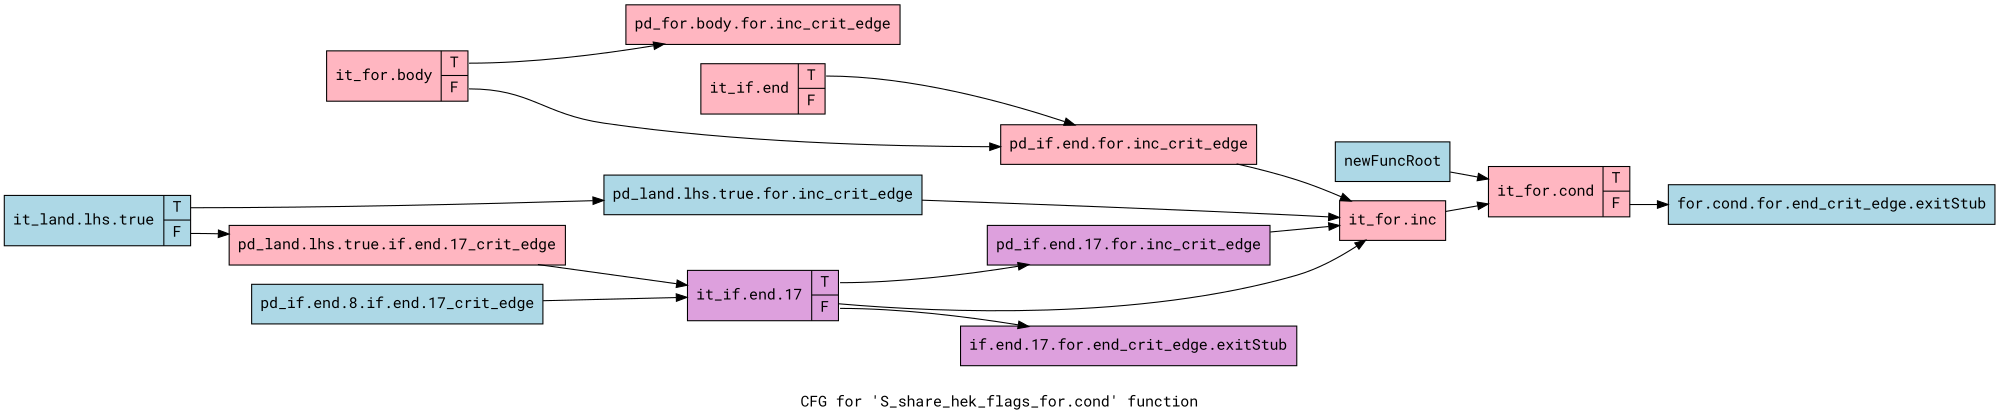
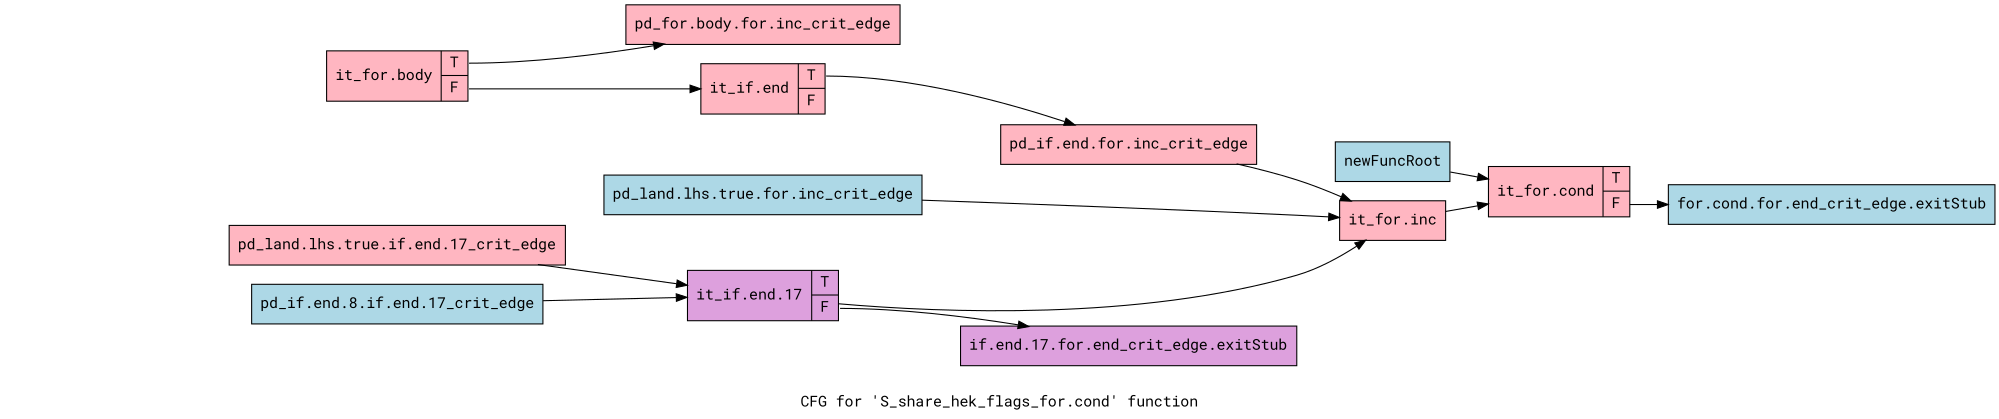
(727, 137) -> (580, 89)
(97, 221) -> none
(1129, 245) -> none
